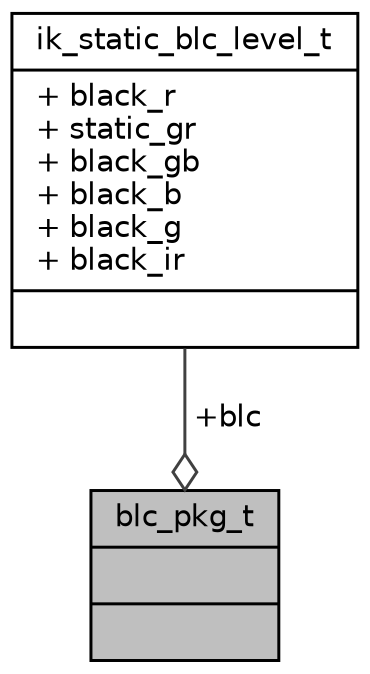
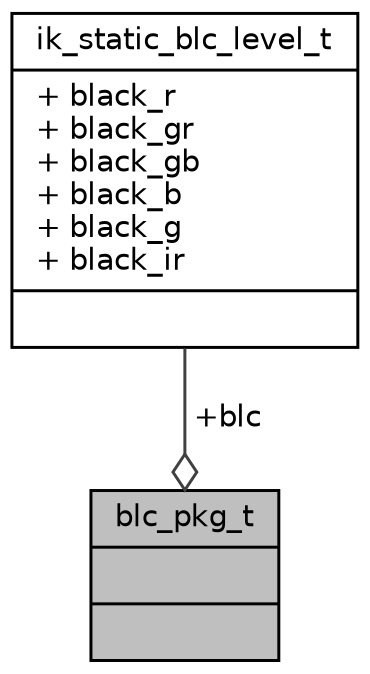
(116, 130) -> (115, 130)
